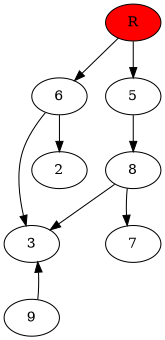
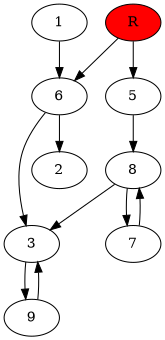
none -> (59, 23)
none -> (140, 212)
none -> (25, 276)
